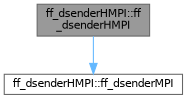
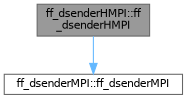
(93, 84) -> (93, 84)
